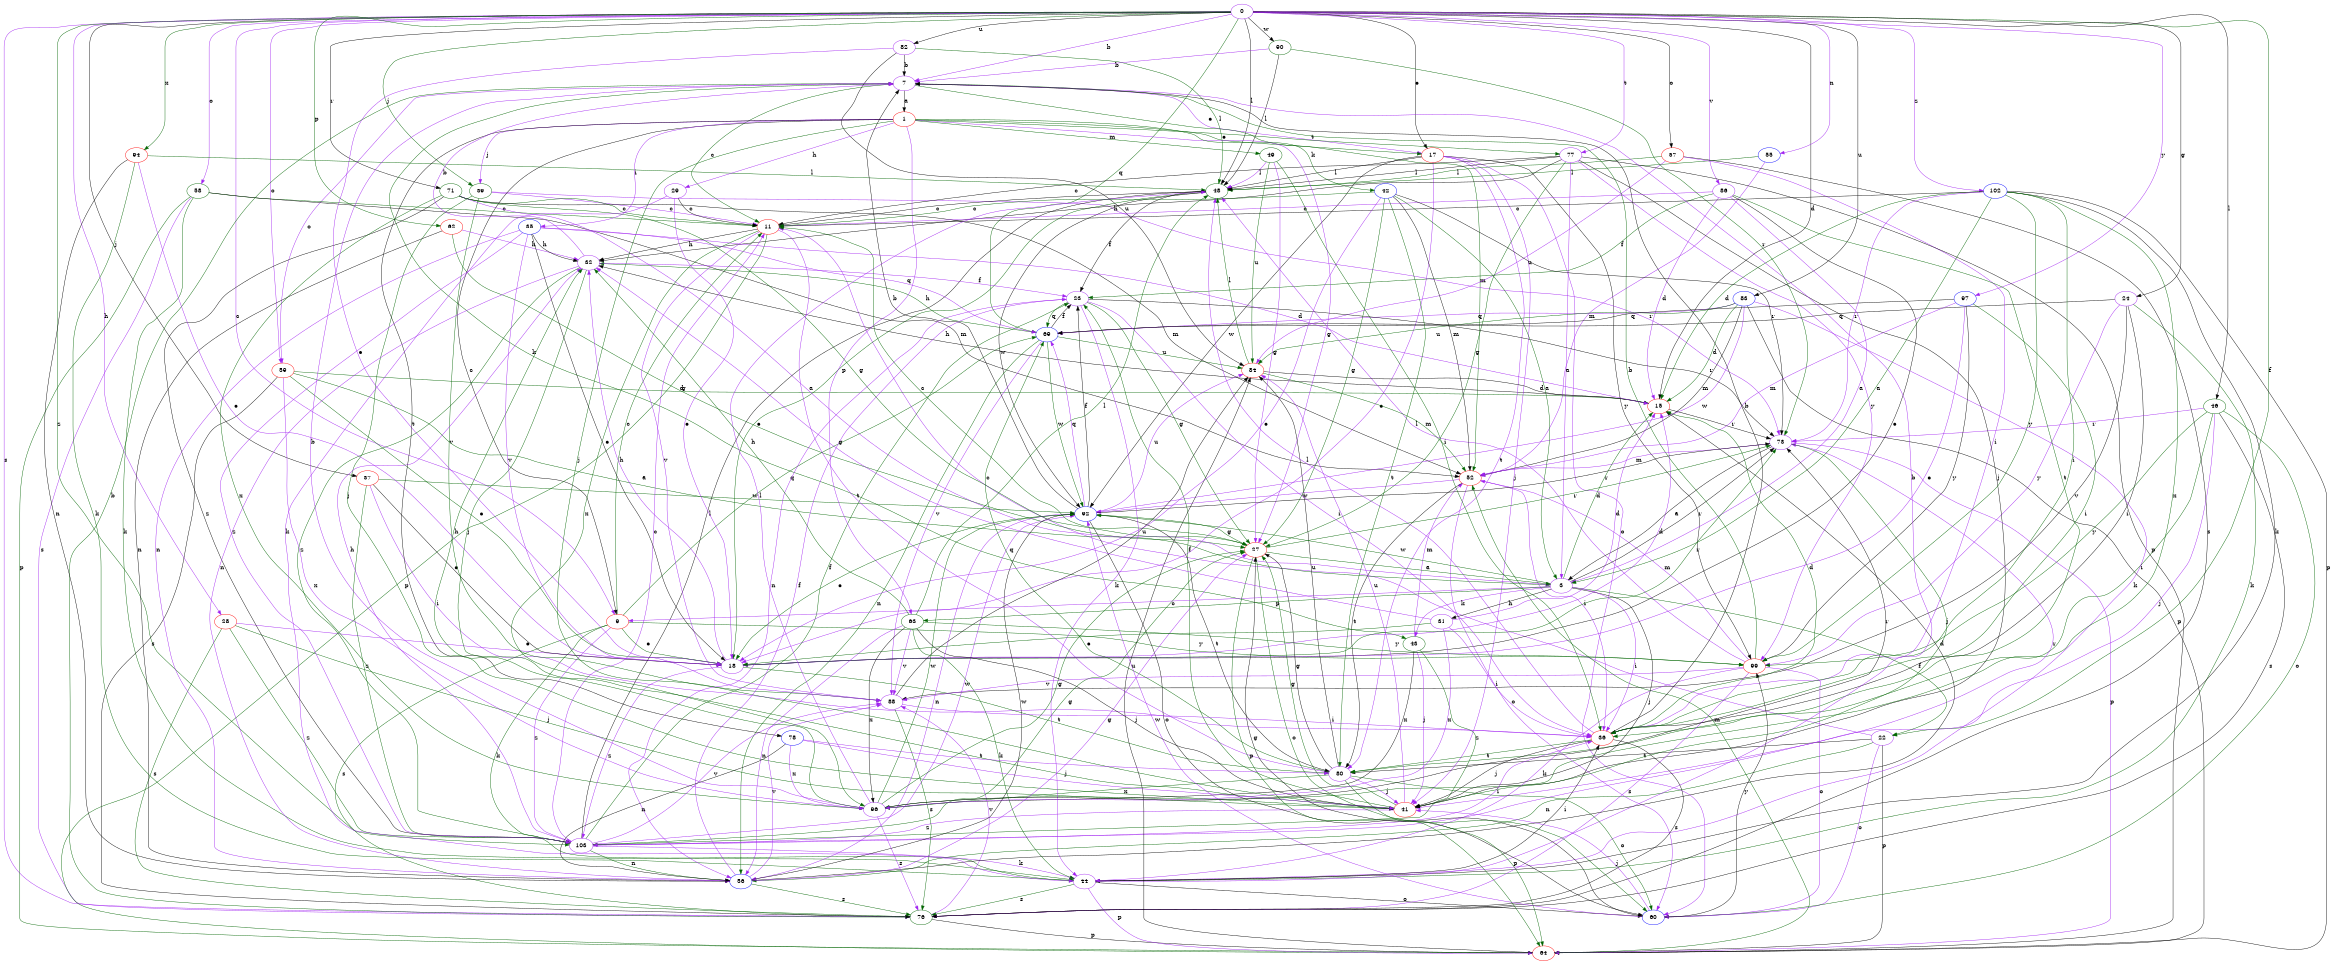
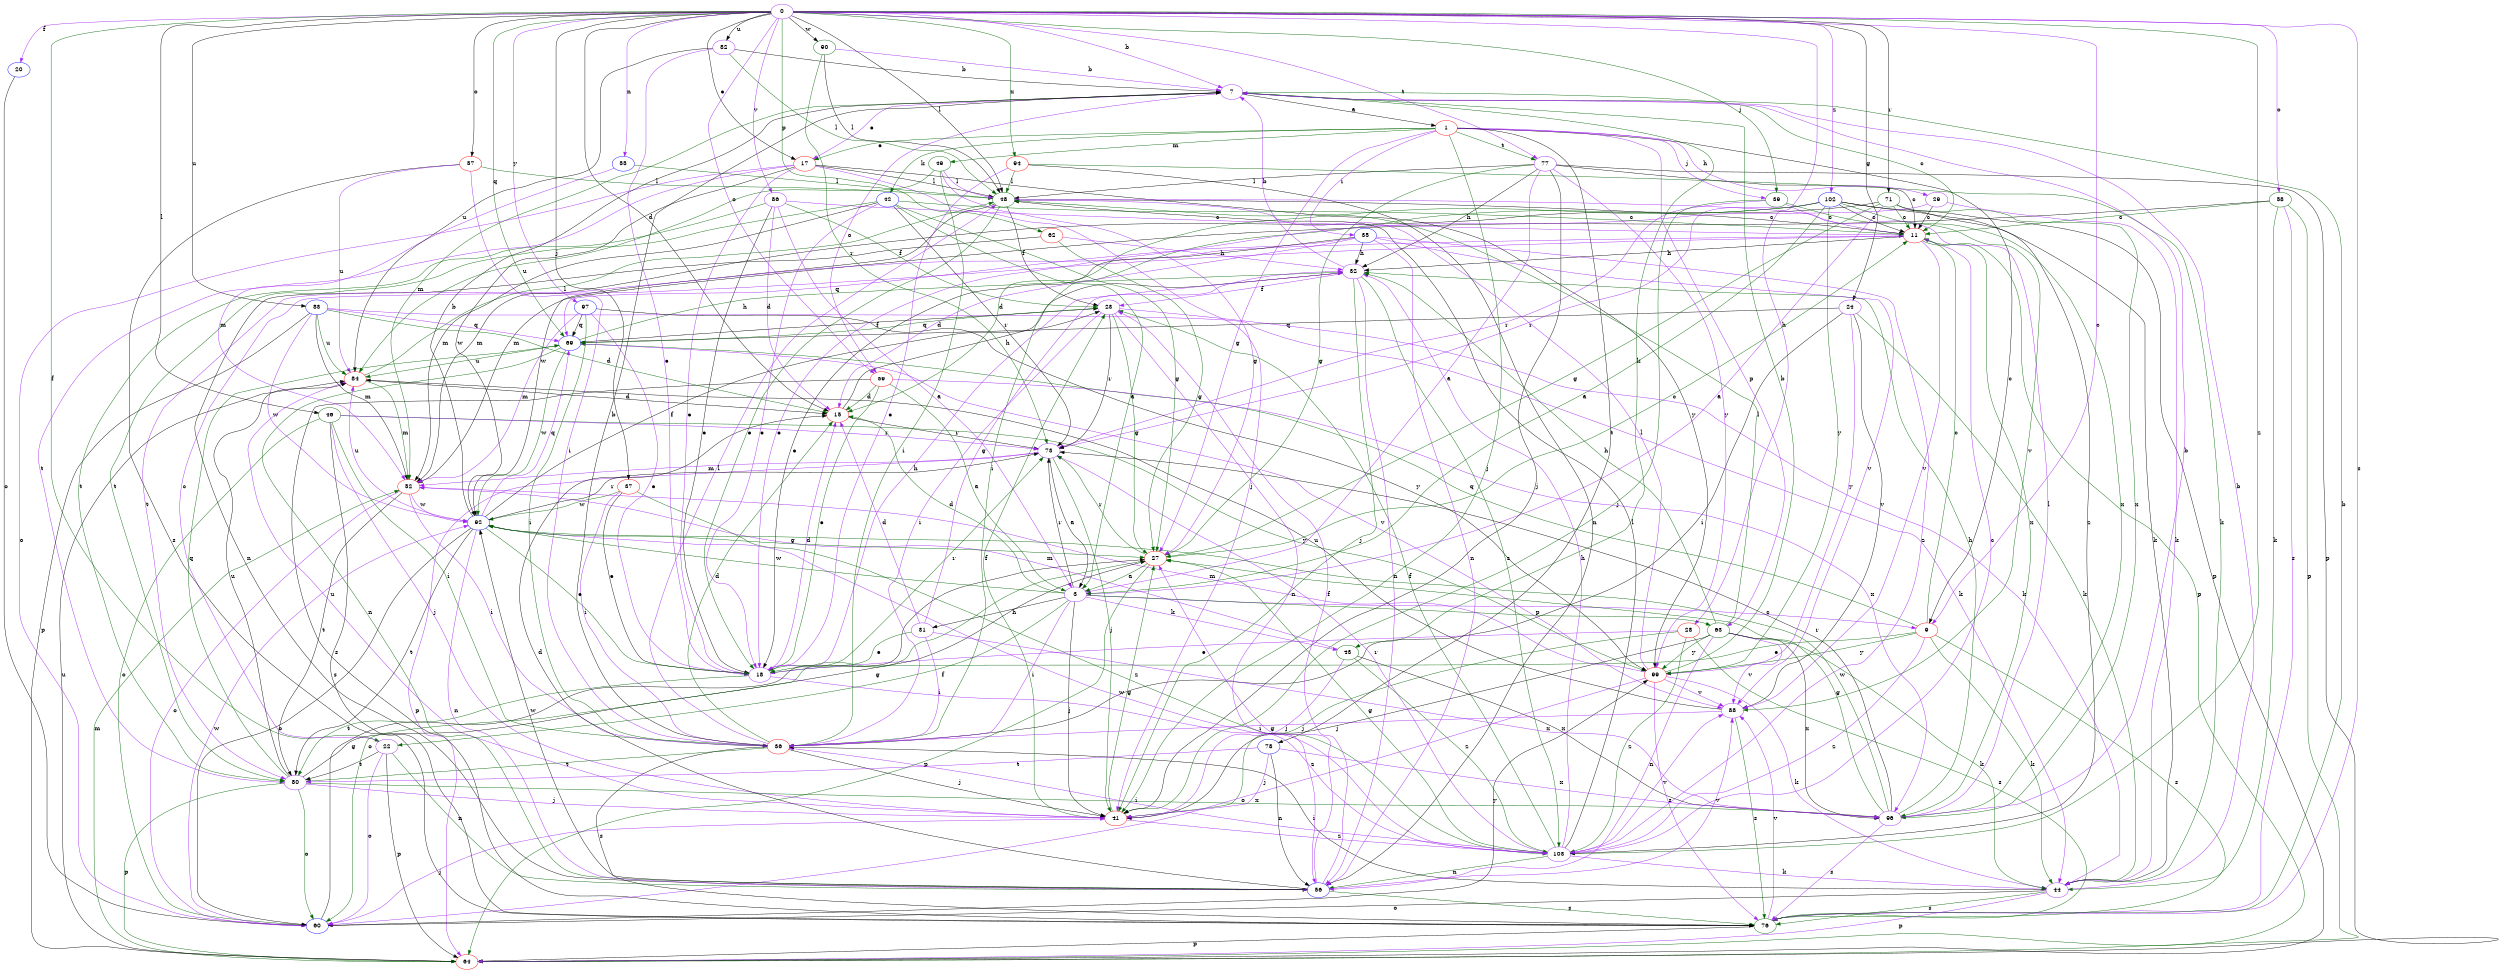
none -> (19, 70)
